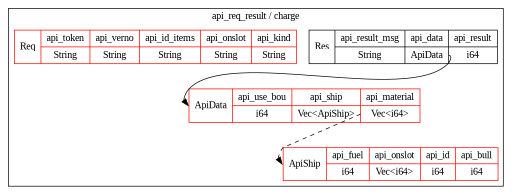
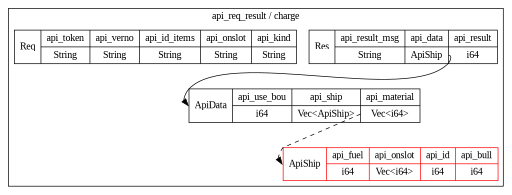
(155, 47) -> (155, 47)
(427, 55) -> (427, 55)
(304, 106) -> (304, 106)
